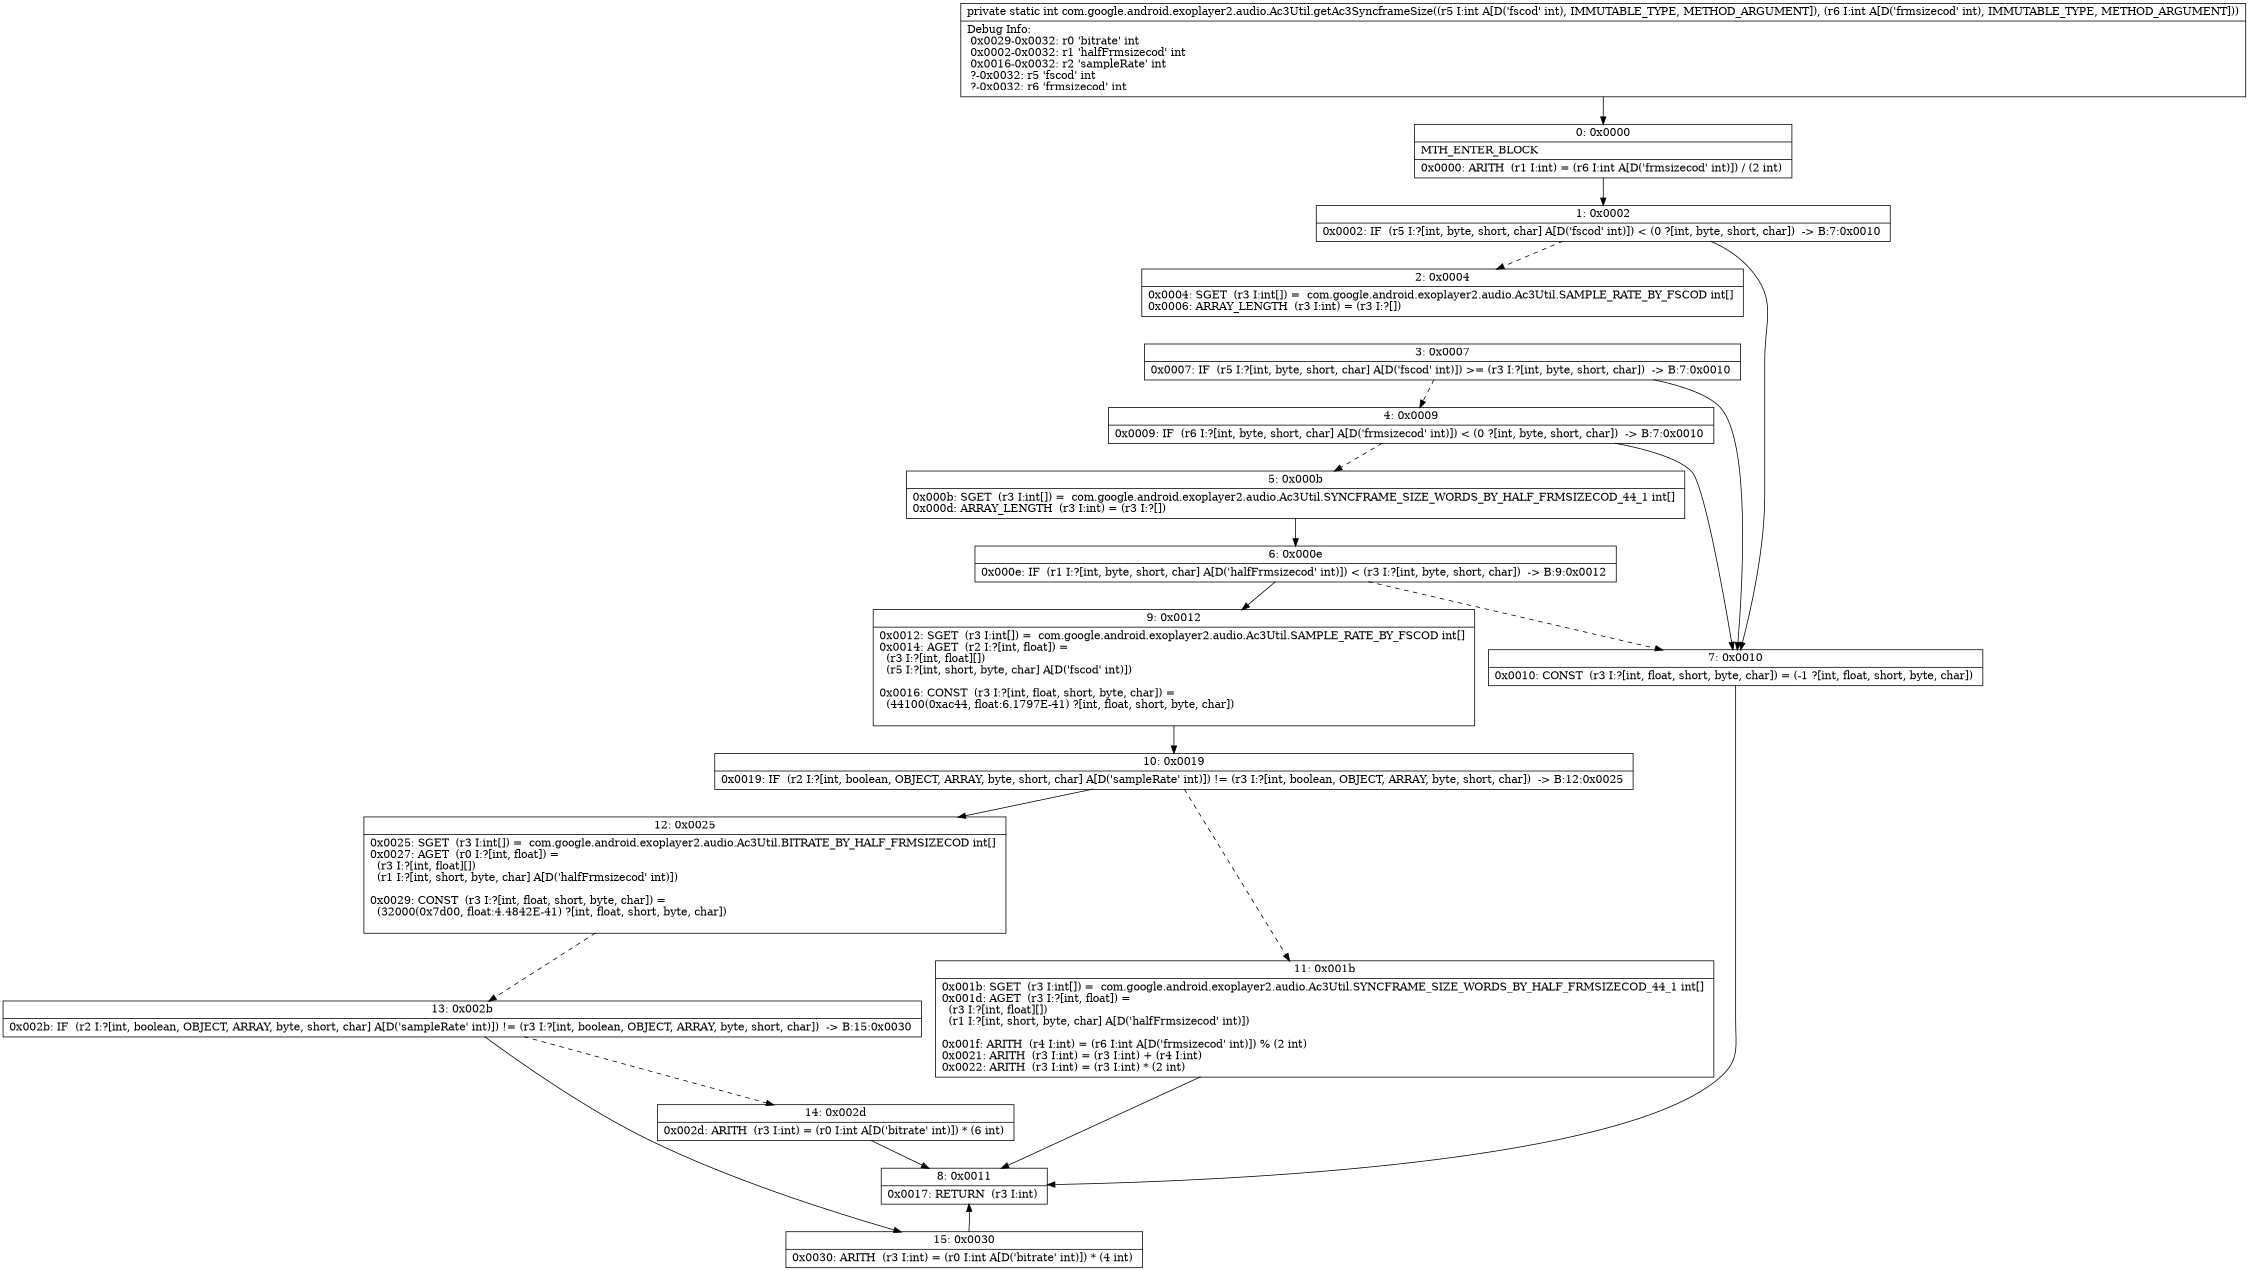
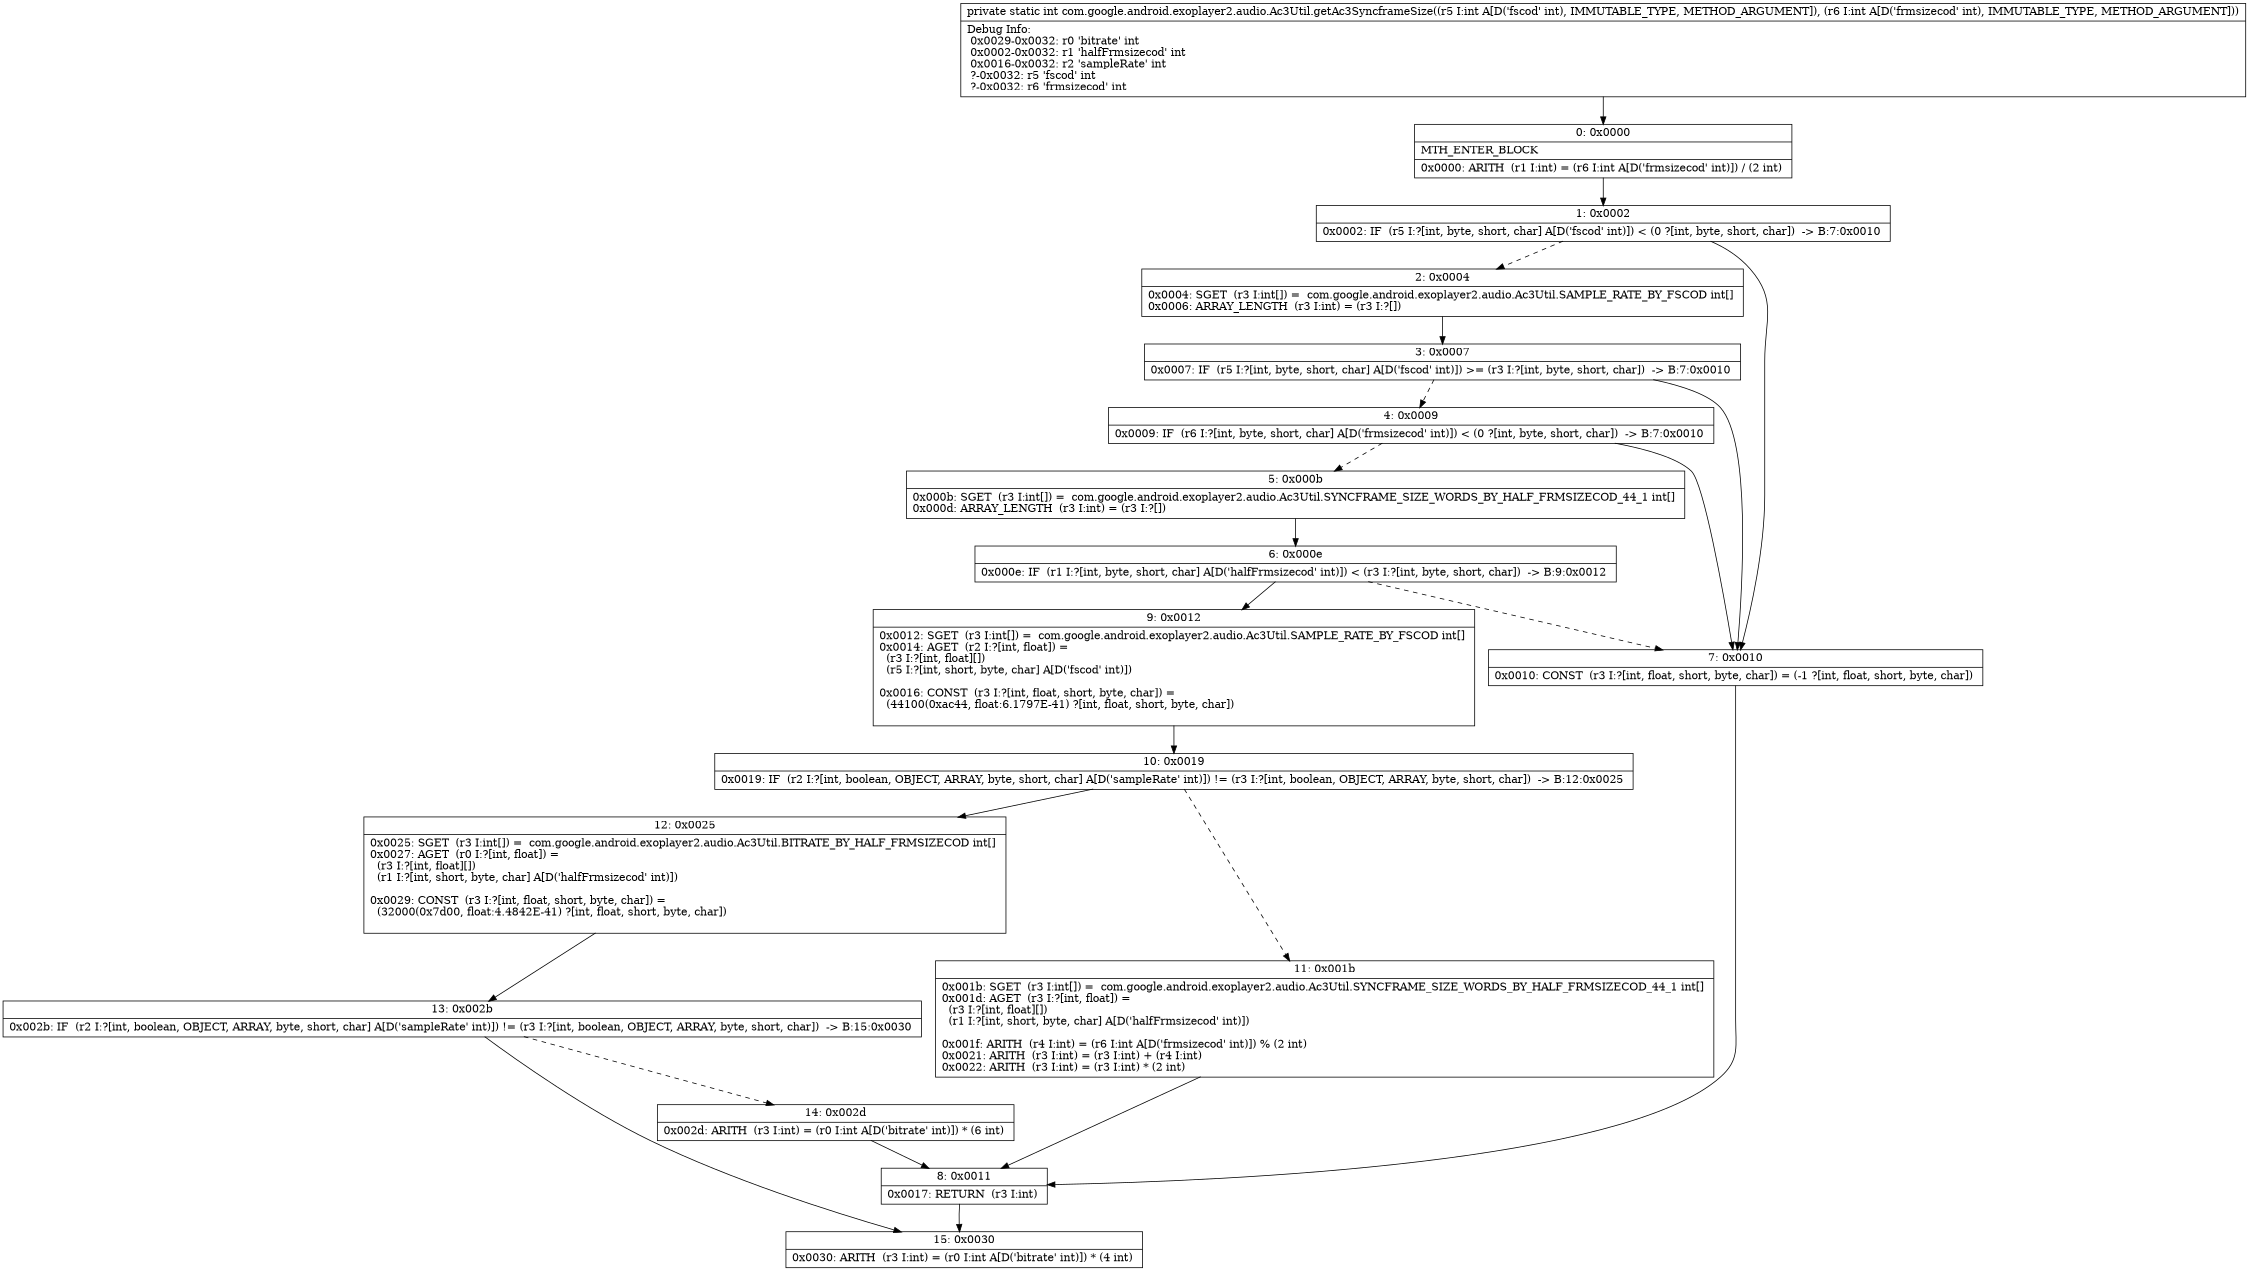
none -> (1443, 327)
(545, 965) -> (545, 965)
(969, 1222) -> (959, 1214)
